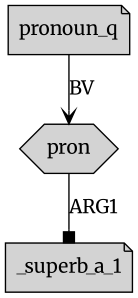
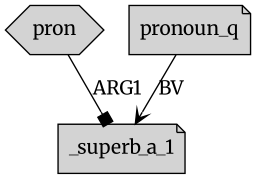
(69, 83) -> (159, 83)
